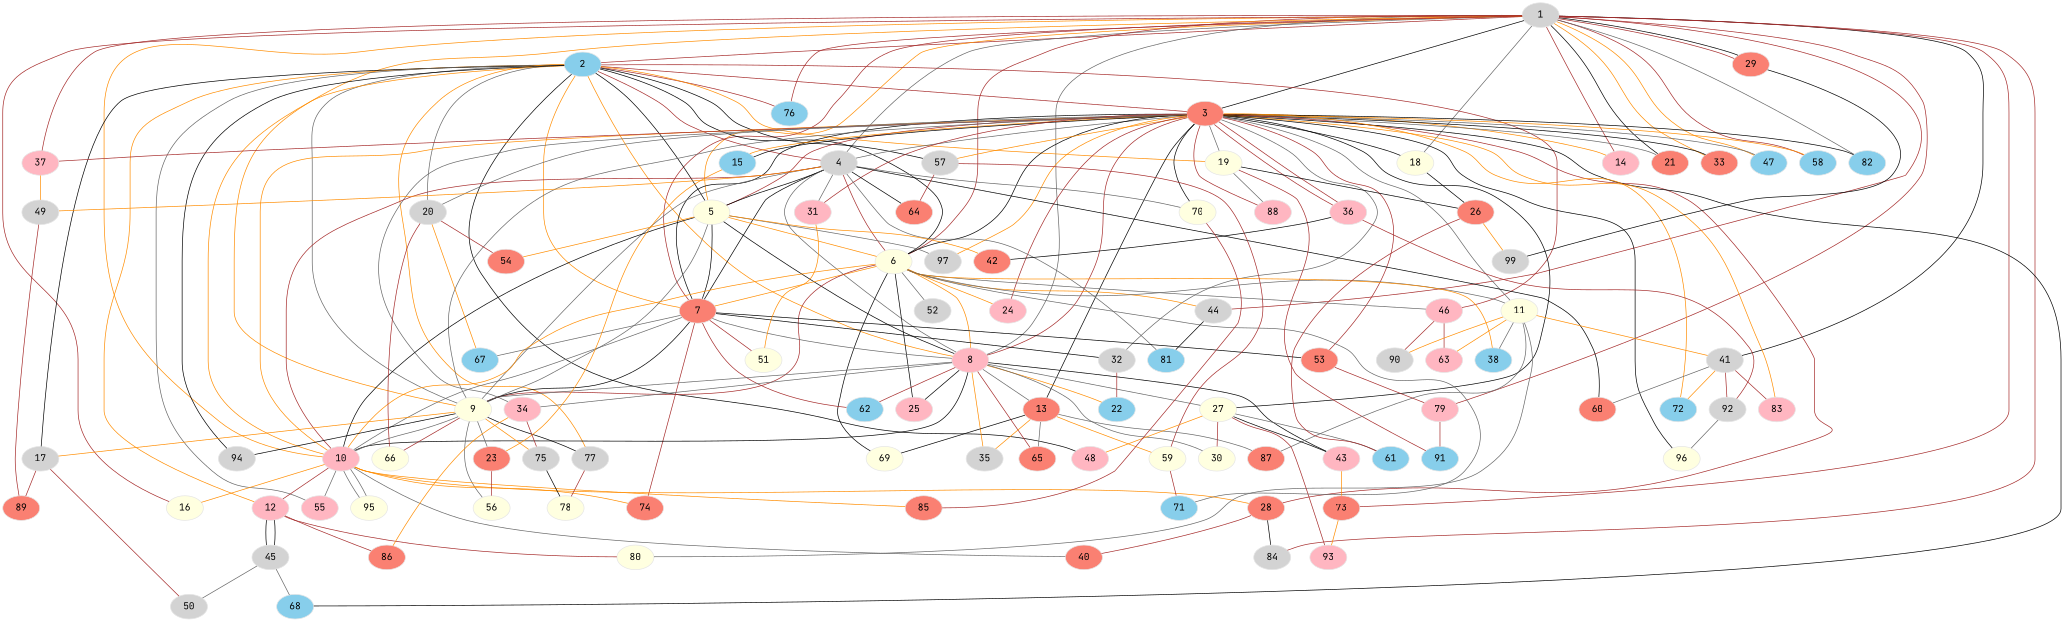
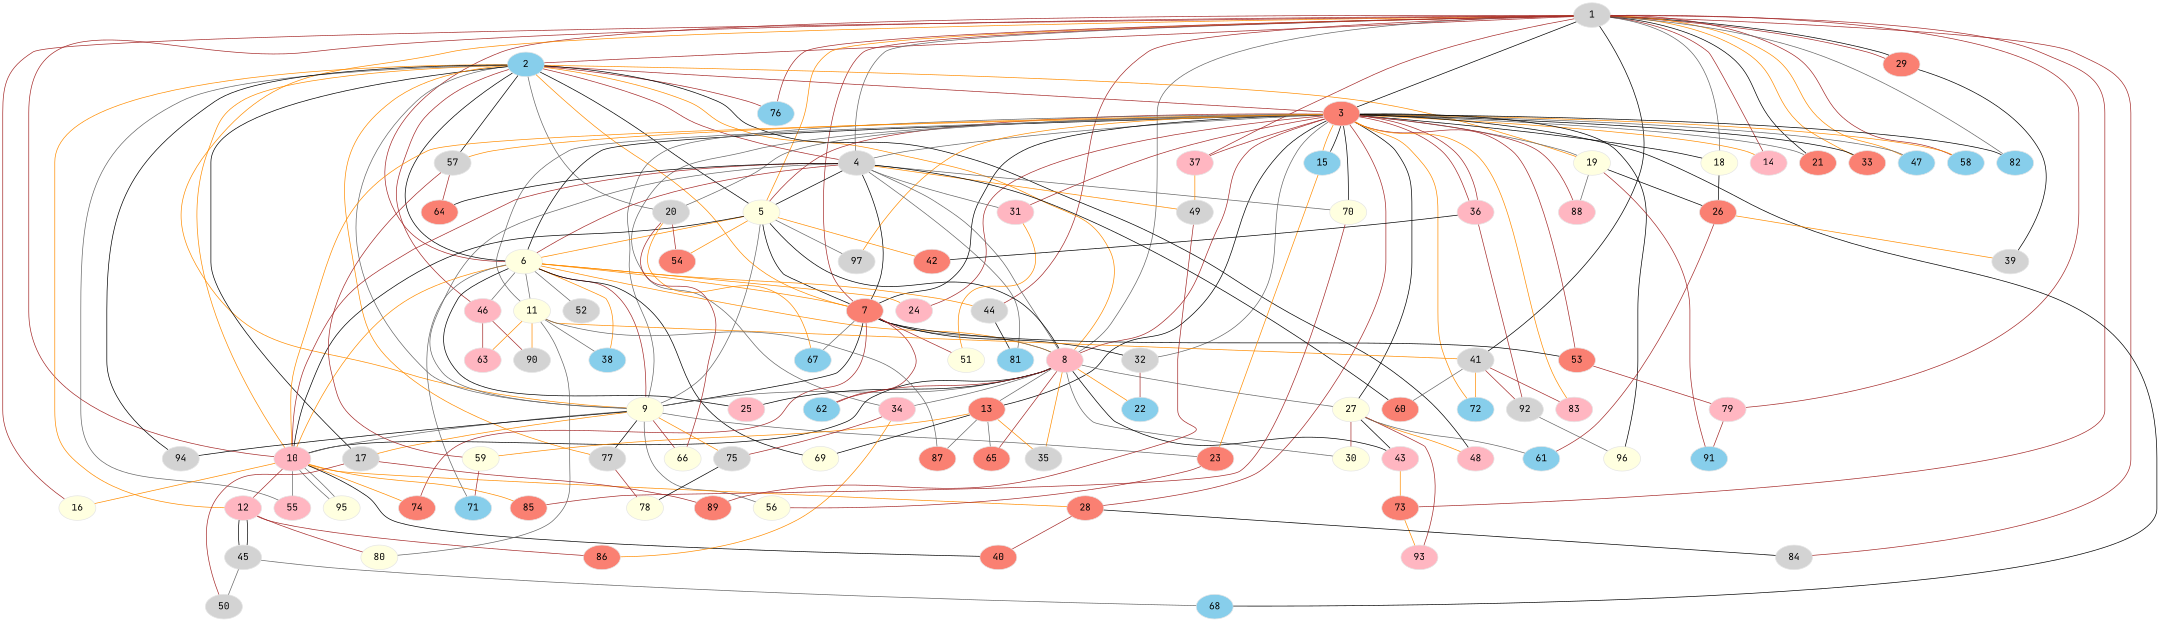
(562, 37) -> (524, 37)
(1510, 262) -> (2010, 262)
(514, 377) -> none
(703, 546) -> (634, 545)
